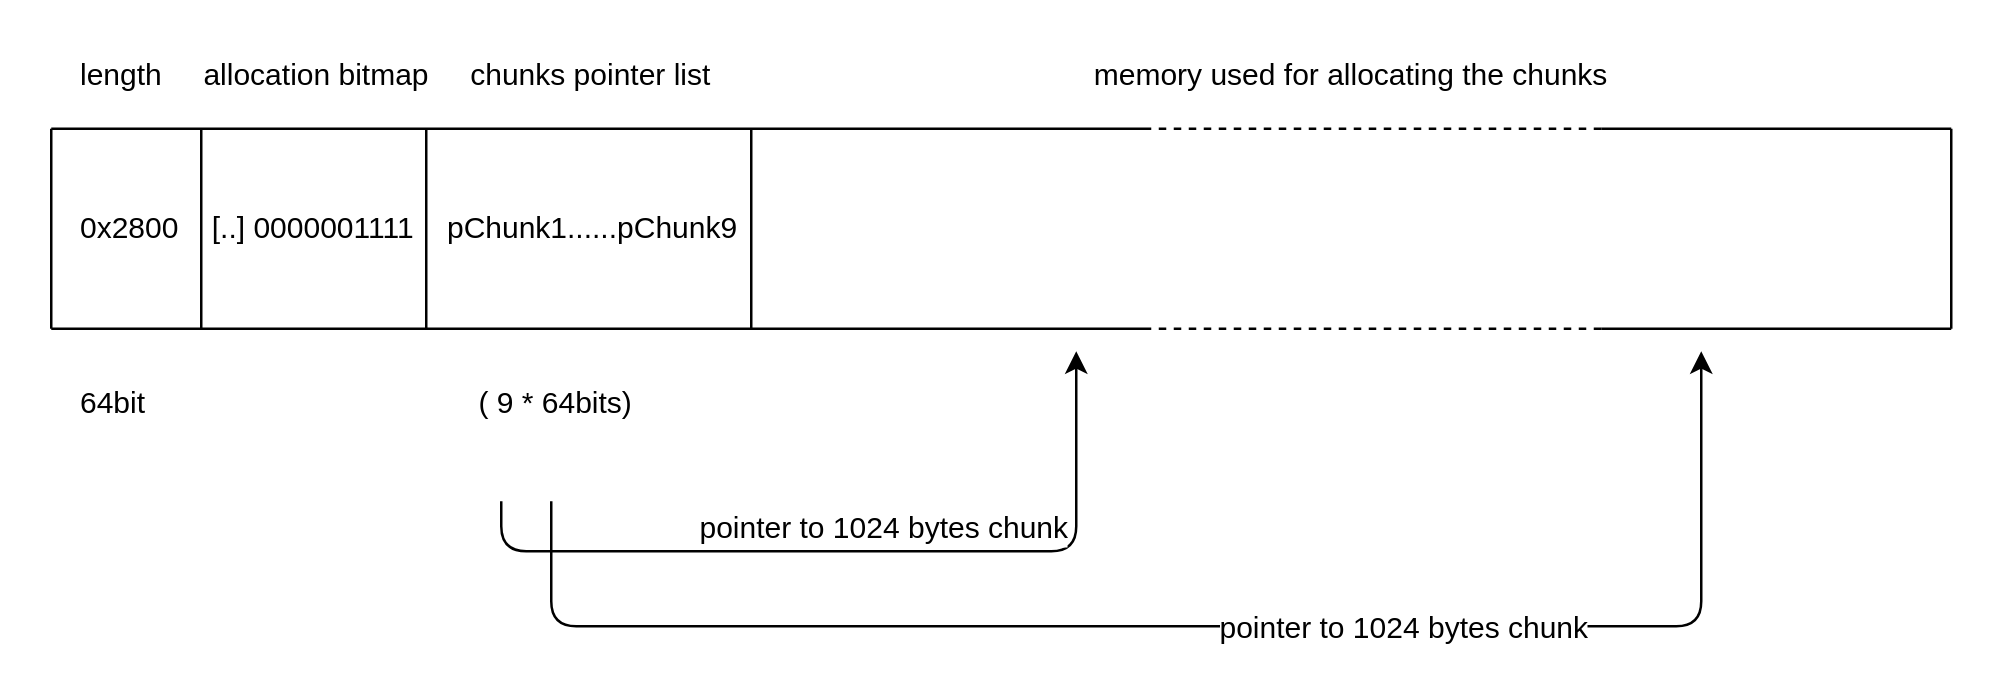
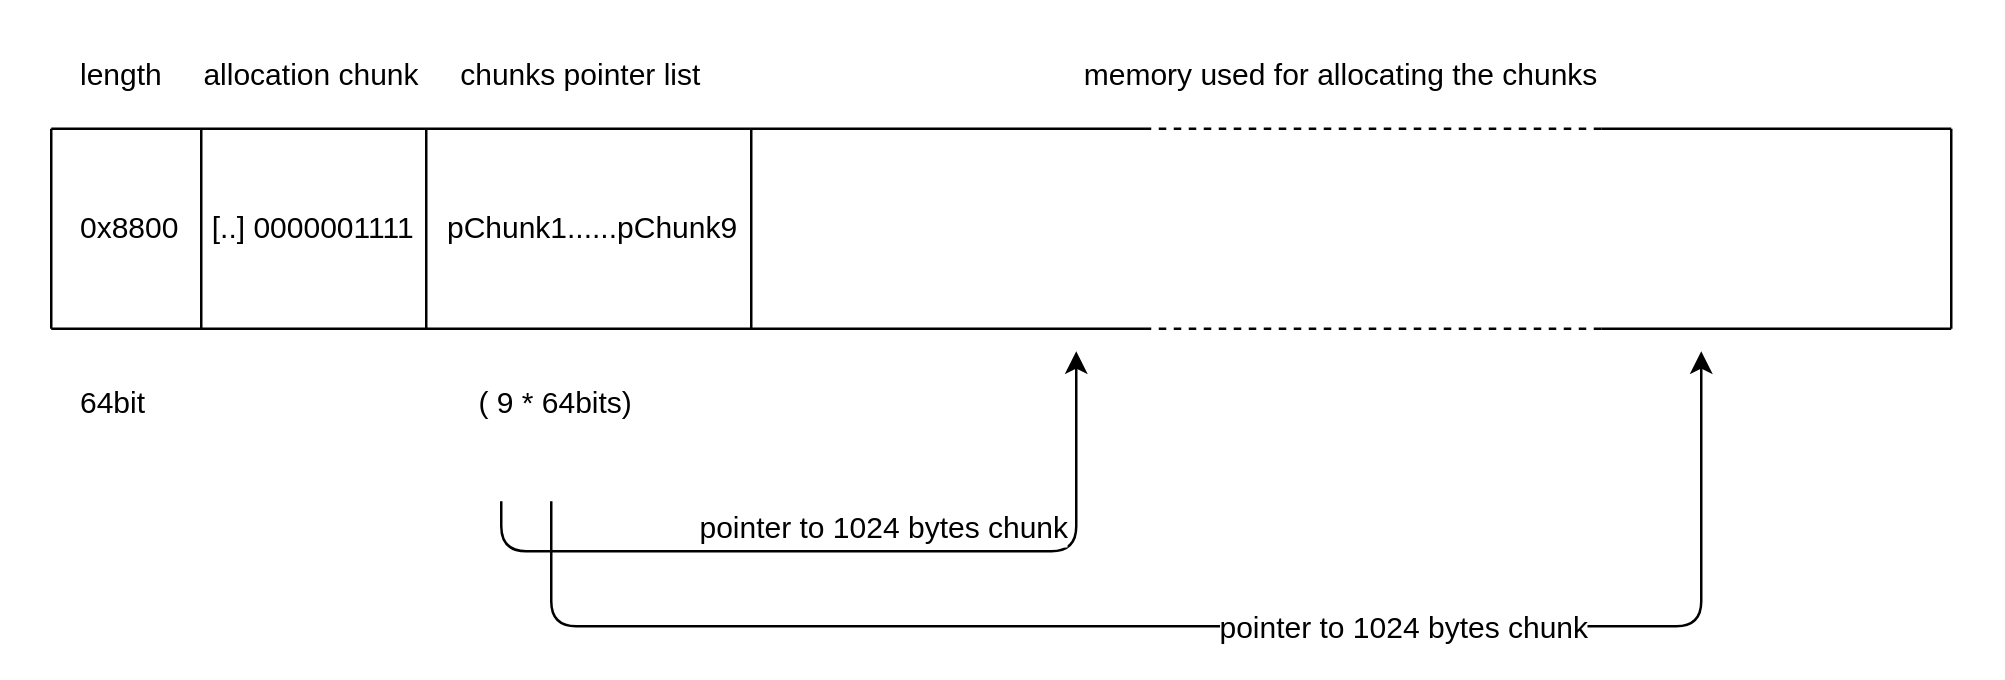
(1004, 76) -> (1004, 76)
(442, 229) -> (442, 229)
